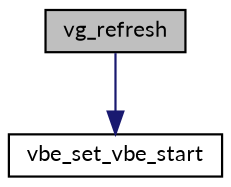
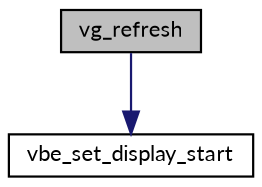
(115, 155) -> (131, 155)
